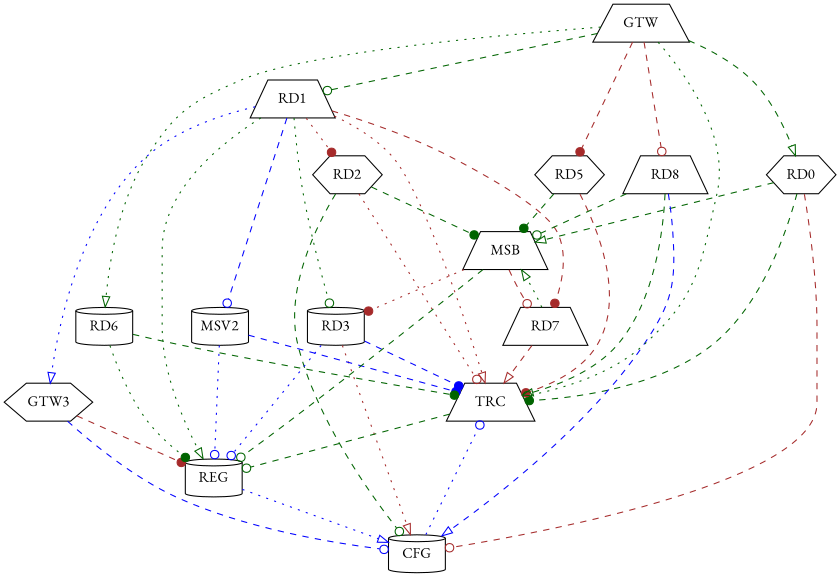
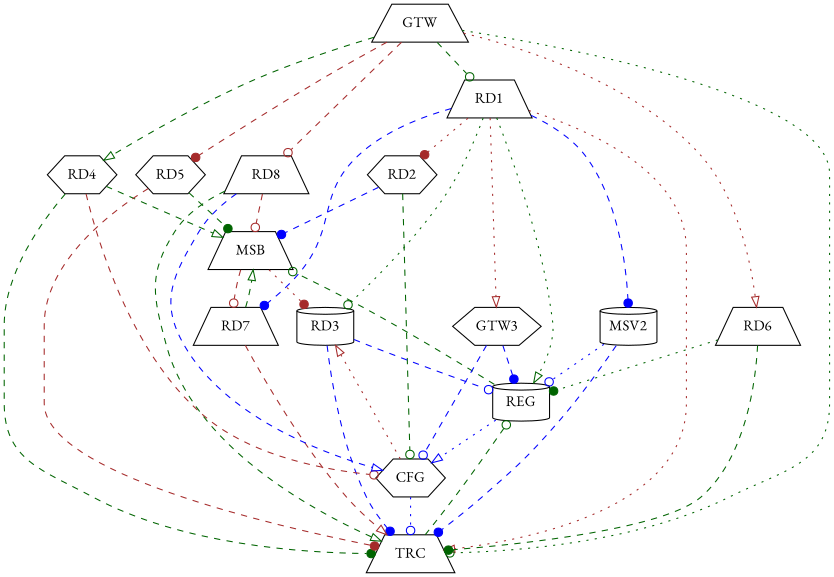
(286, 67) -> (657, 117)
(483, 174) -> (337, 184)
(801, 175) -> (82, 175)
(109, 203) -> (493, 207)
(413, 207) -> (337, 208)
(258, 209) -> (606, 192)
(581, 214) -> (259, 209)
(414, 280) -> none
(535, 293) -> (249, 294)
(104, 326) -> (758, 326)
(370, 359) -> (397, 326)
(278, 399) -> (419, 364)
(371, 426) -> (371, 407)
(127, 438) -> (508, 360)
(417, 554) -> (411, 478)
